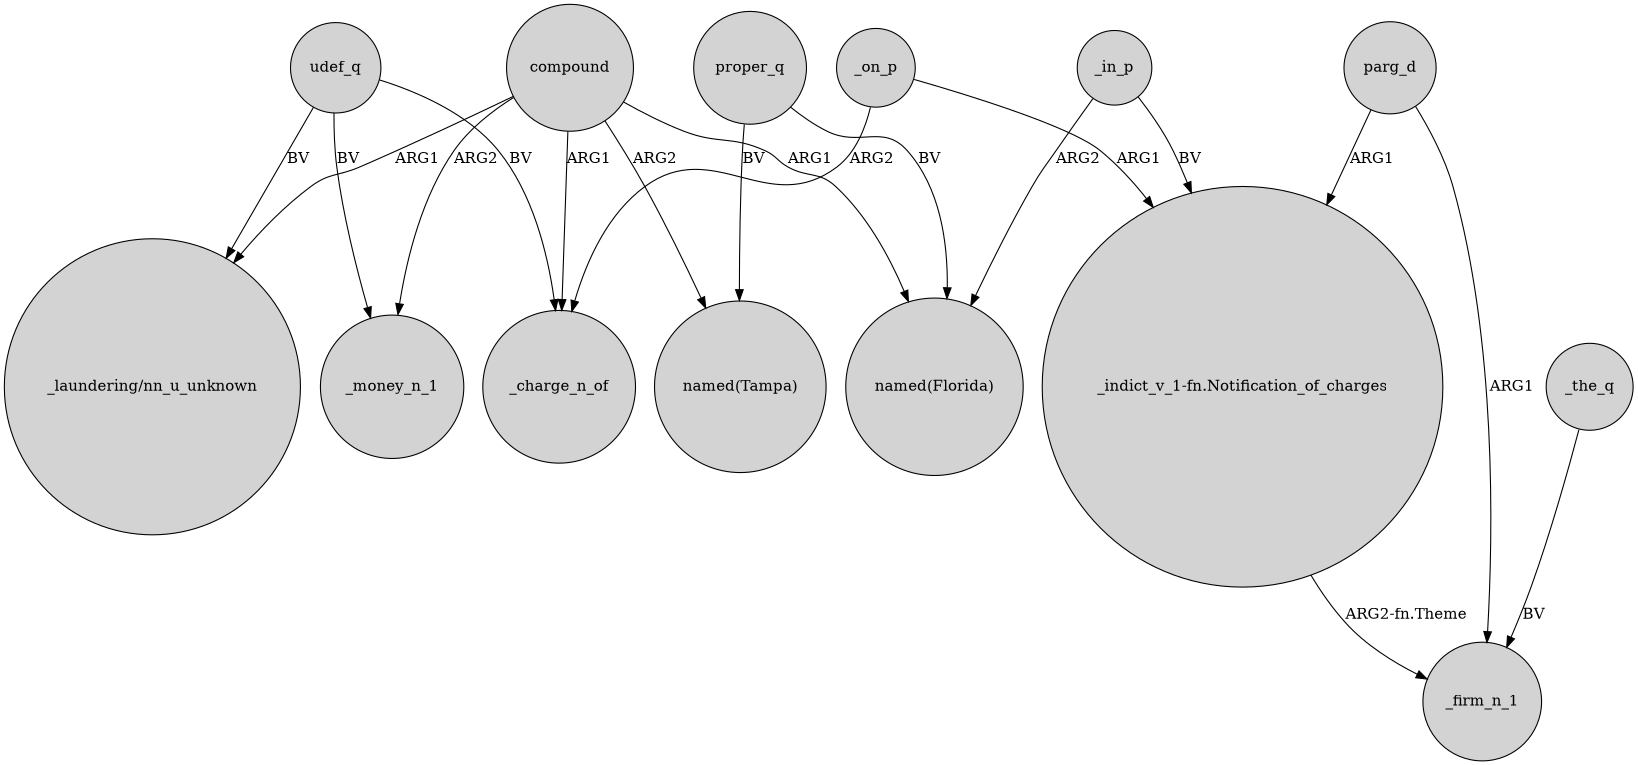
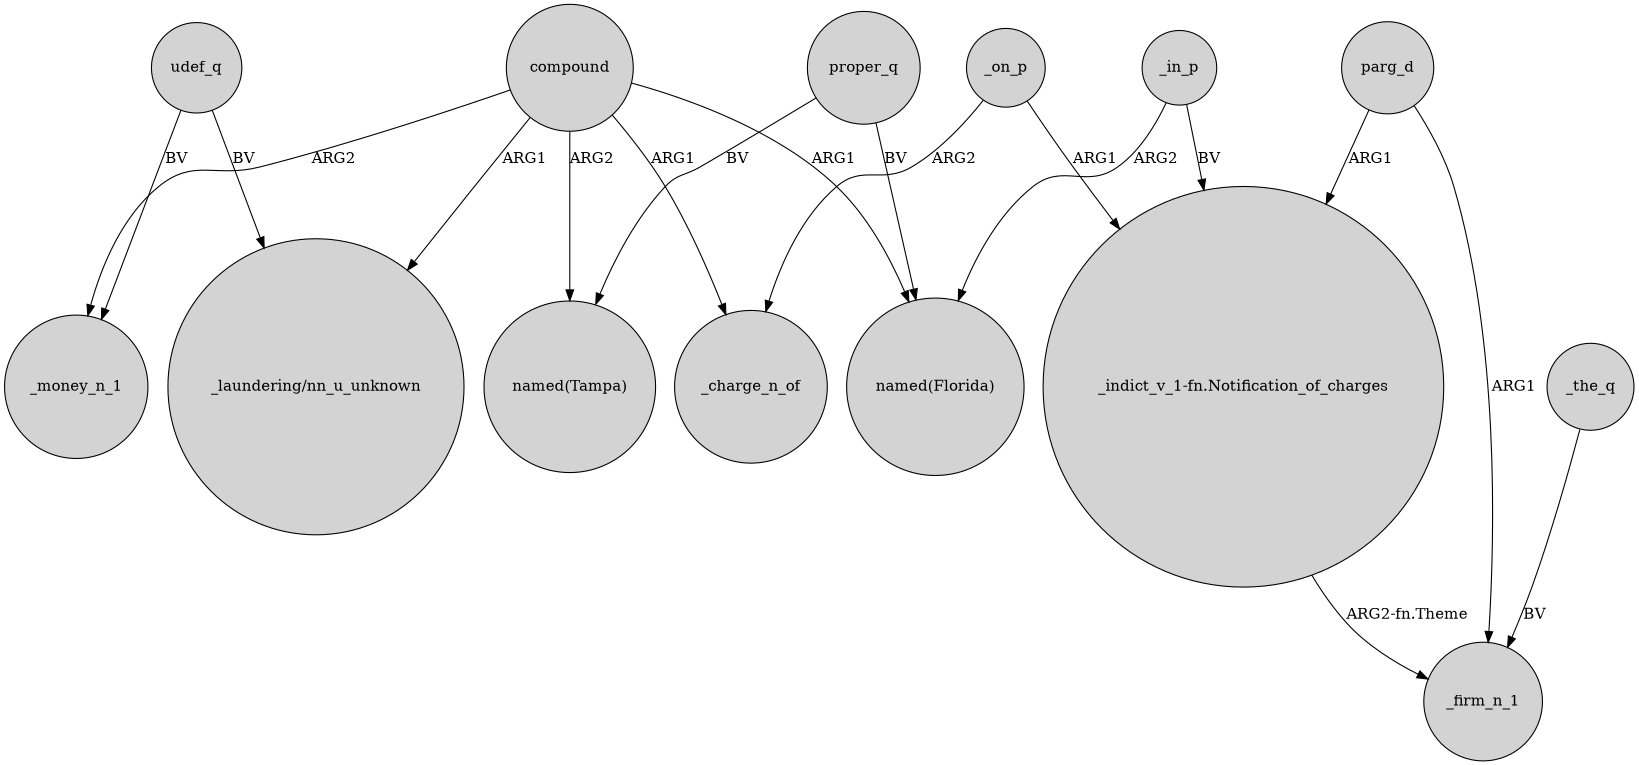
(504, 159) -> none
